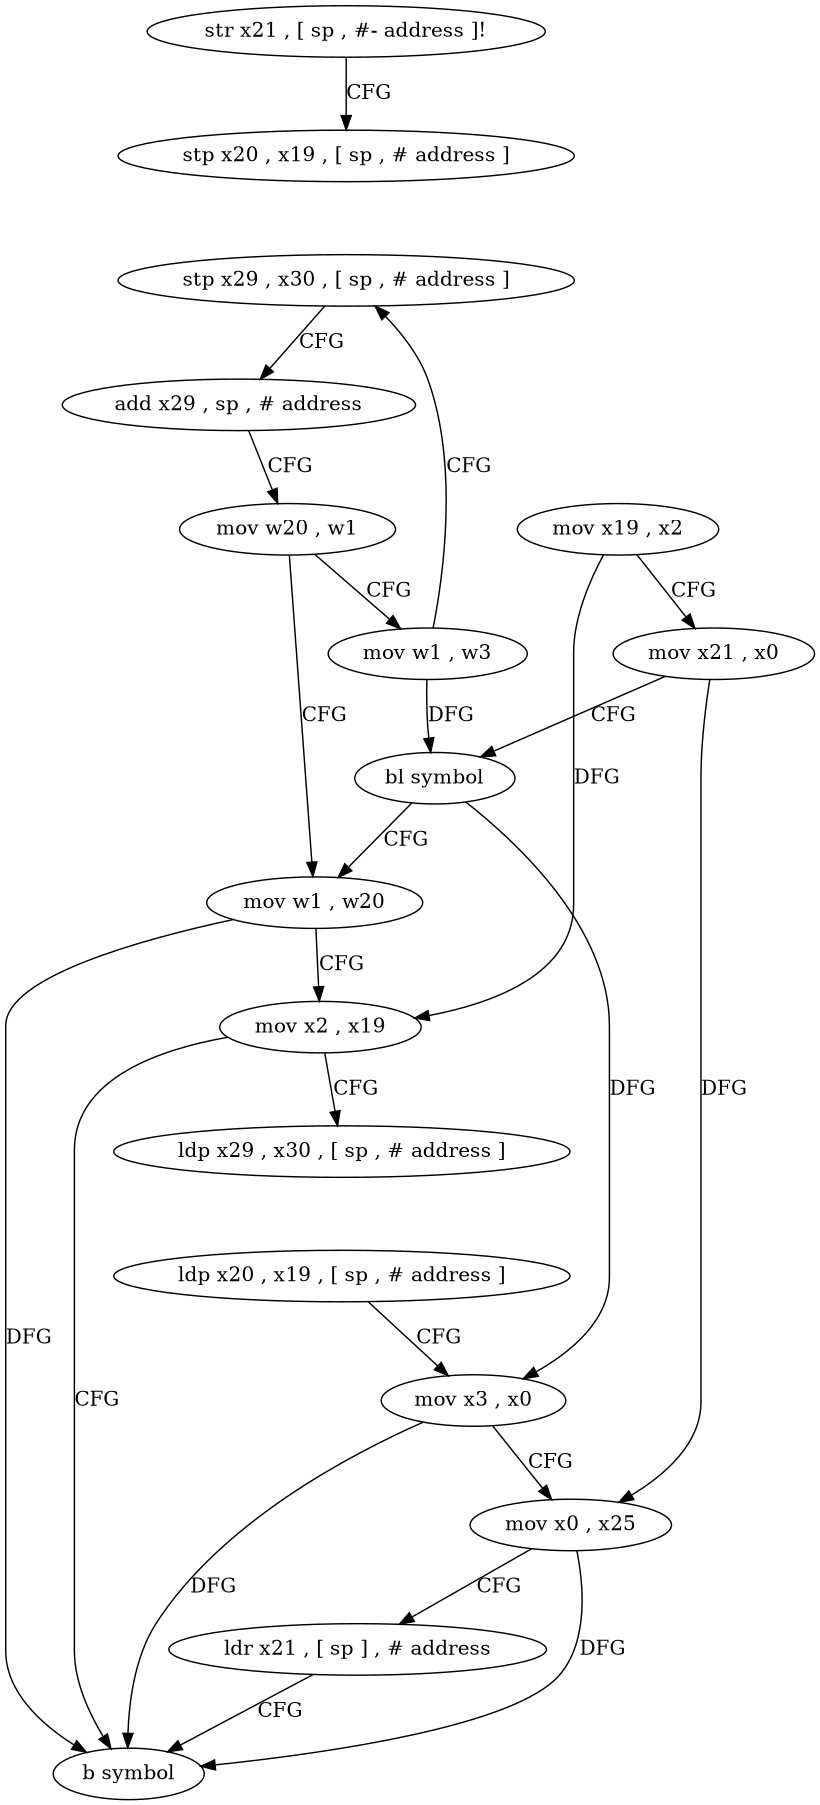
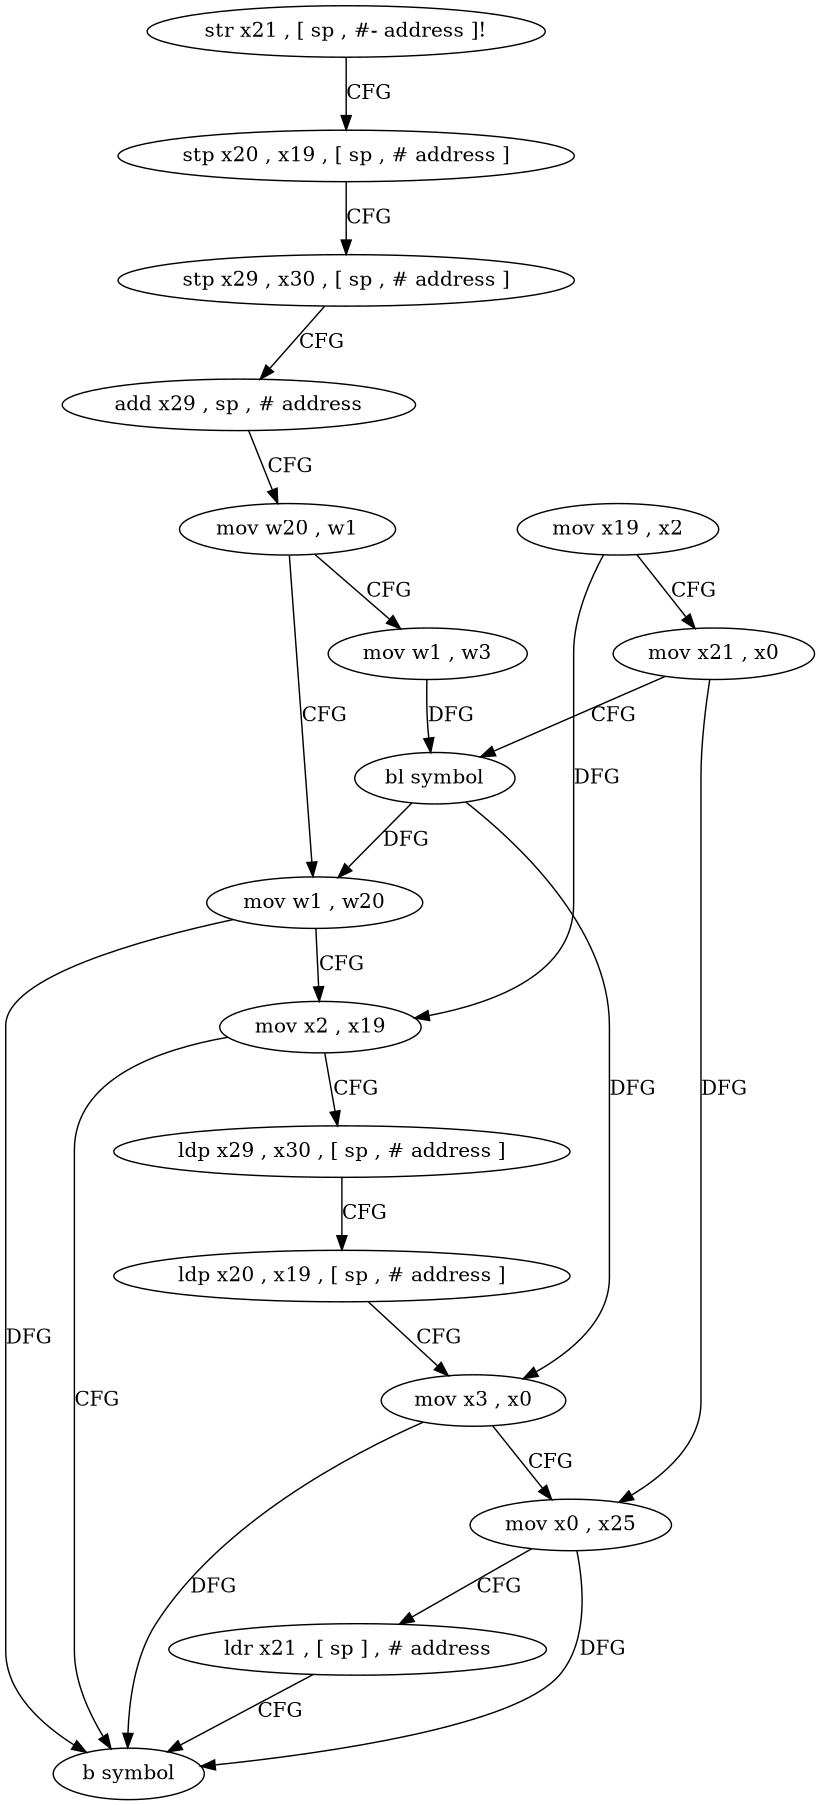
(445, 465) -> (346, 211)
(406, 840) -> (406, 840)
none -> (342, 1207)
